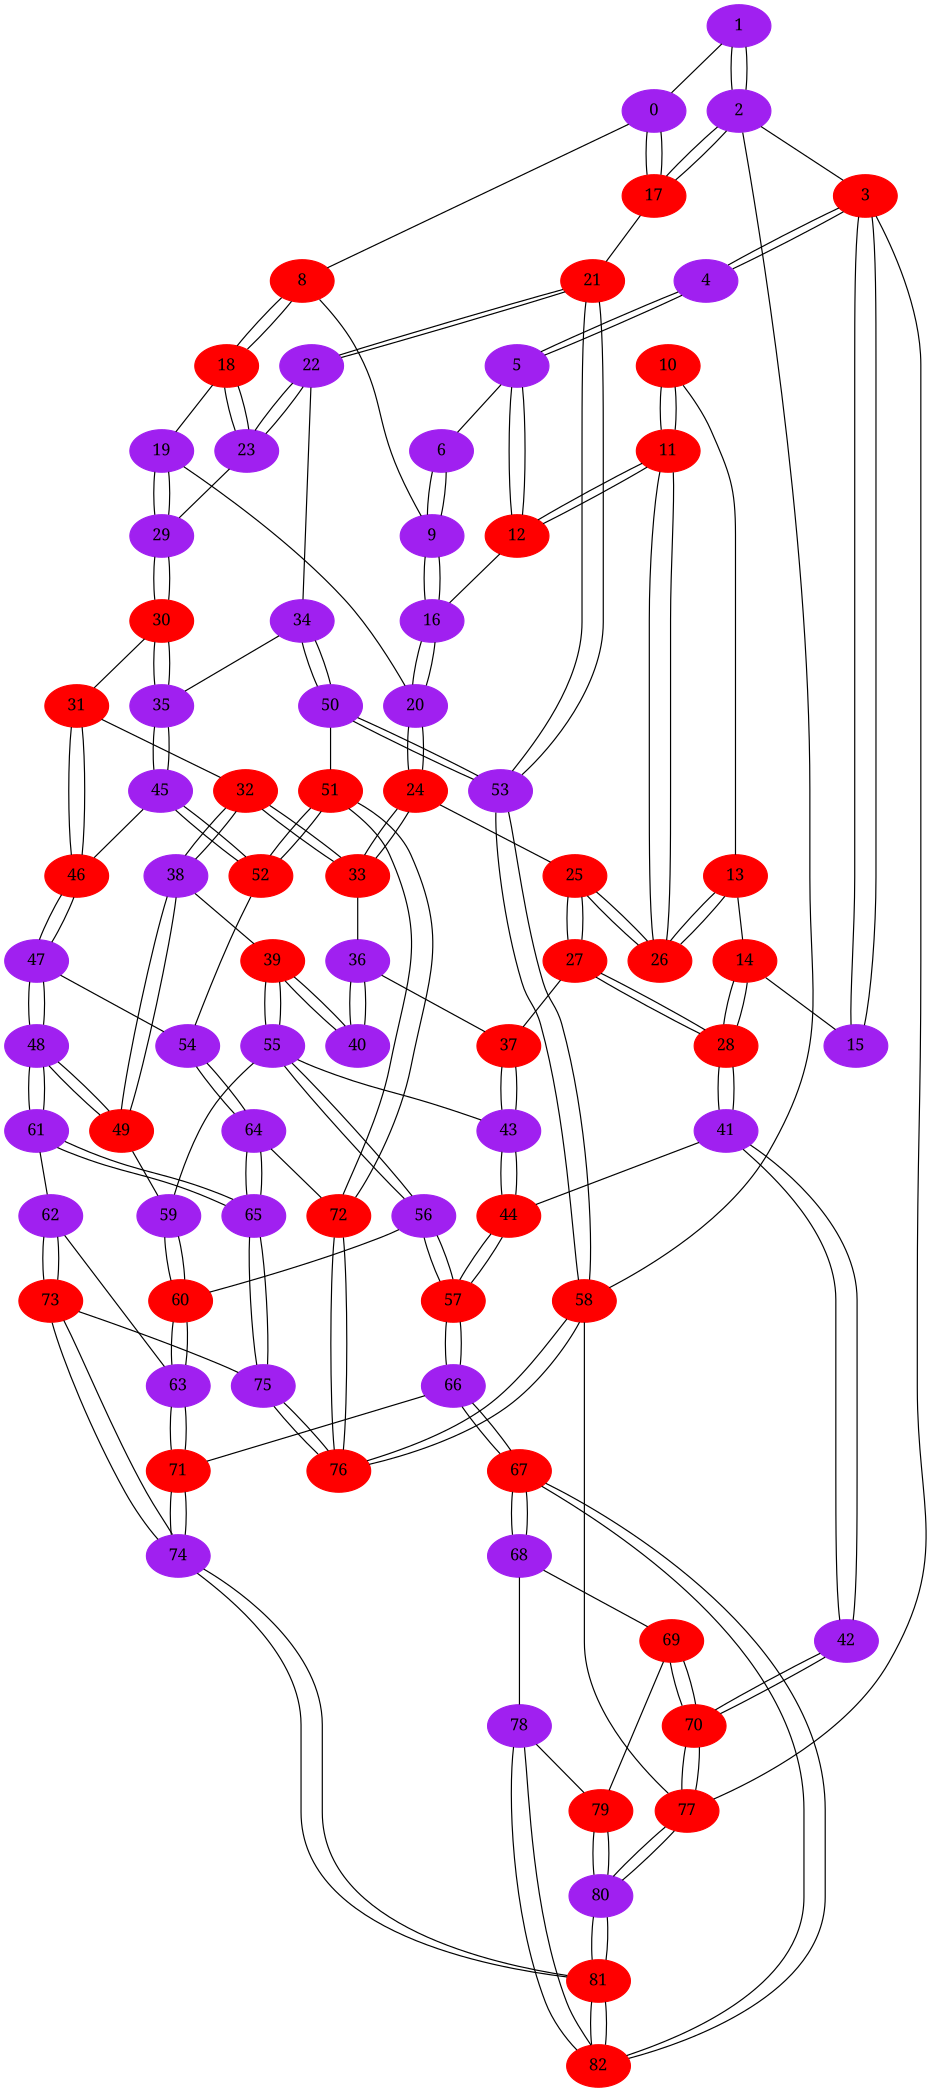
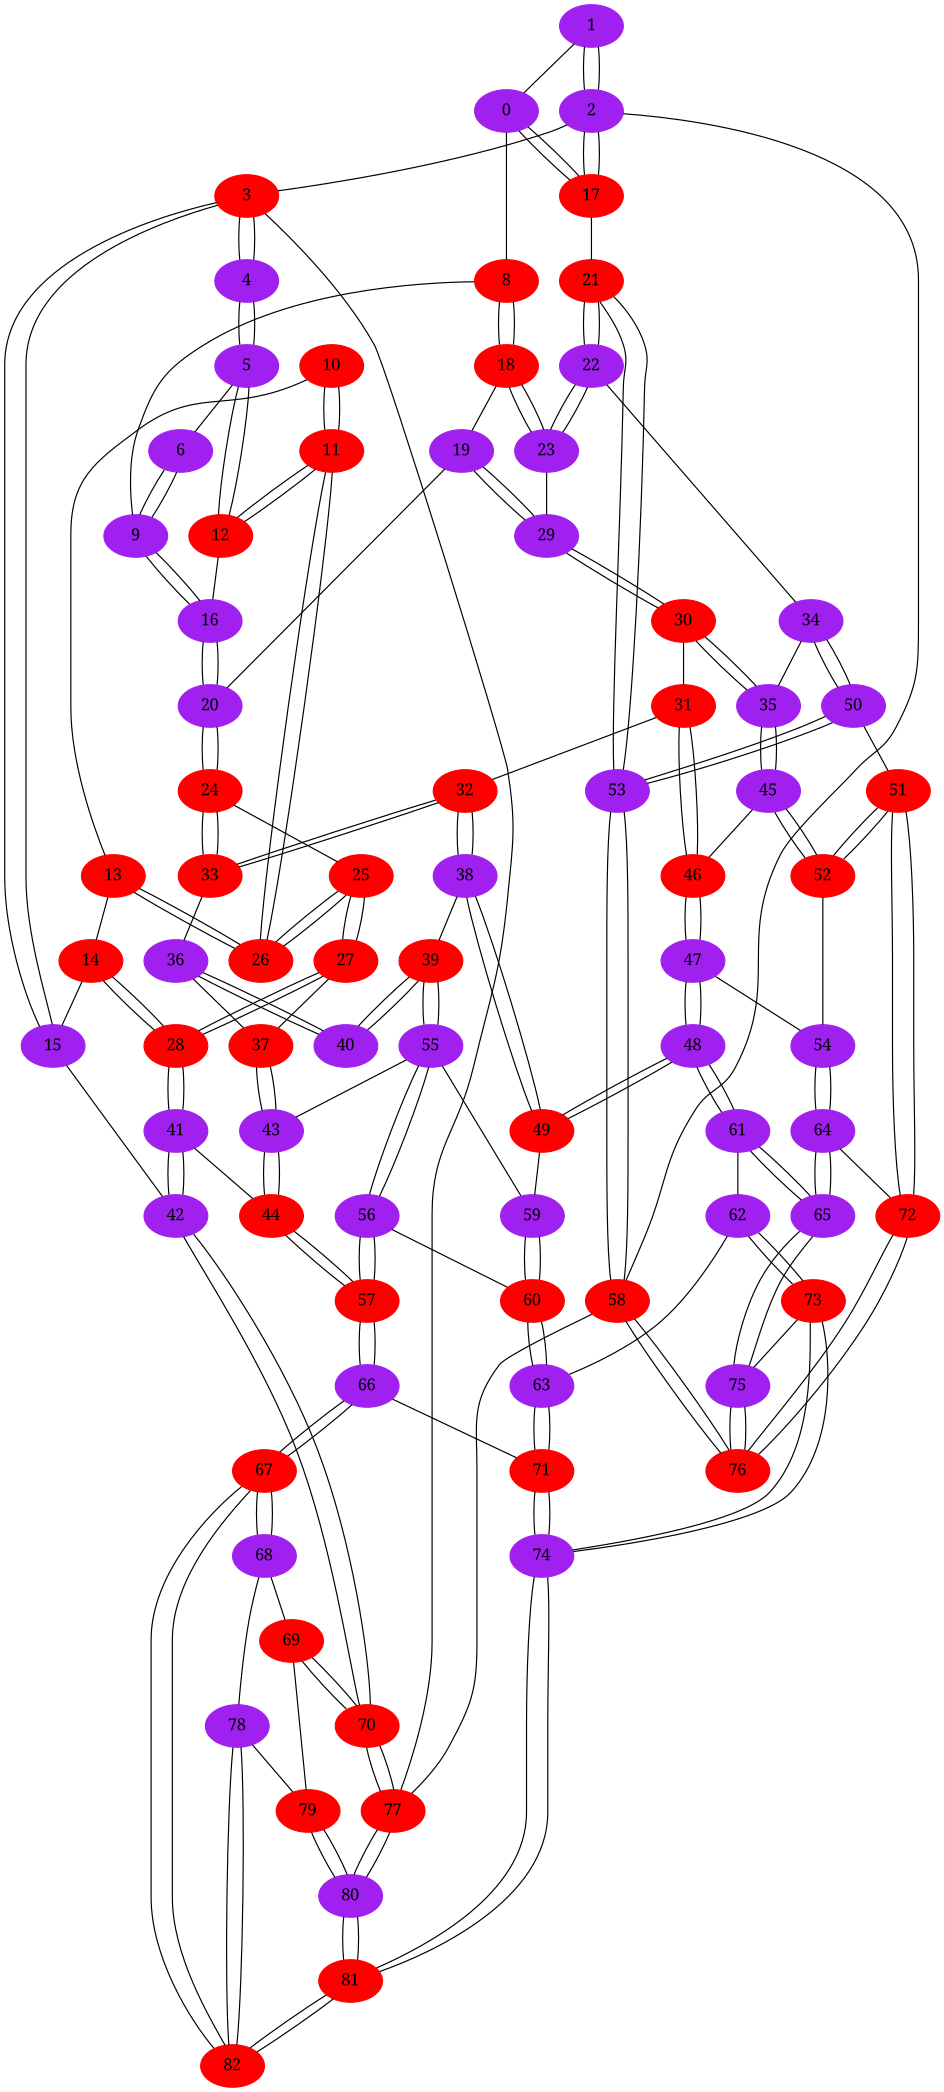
none -> (115, 1131)
